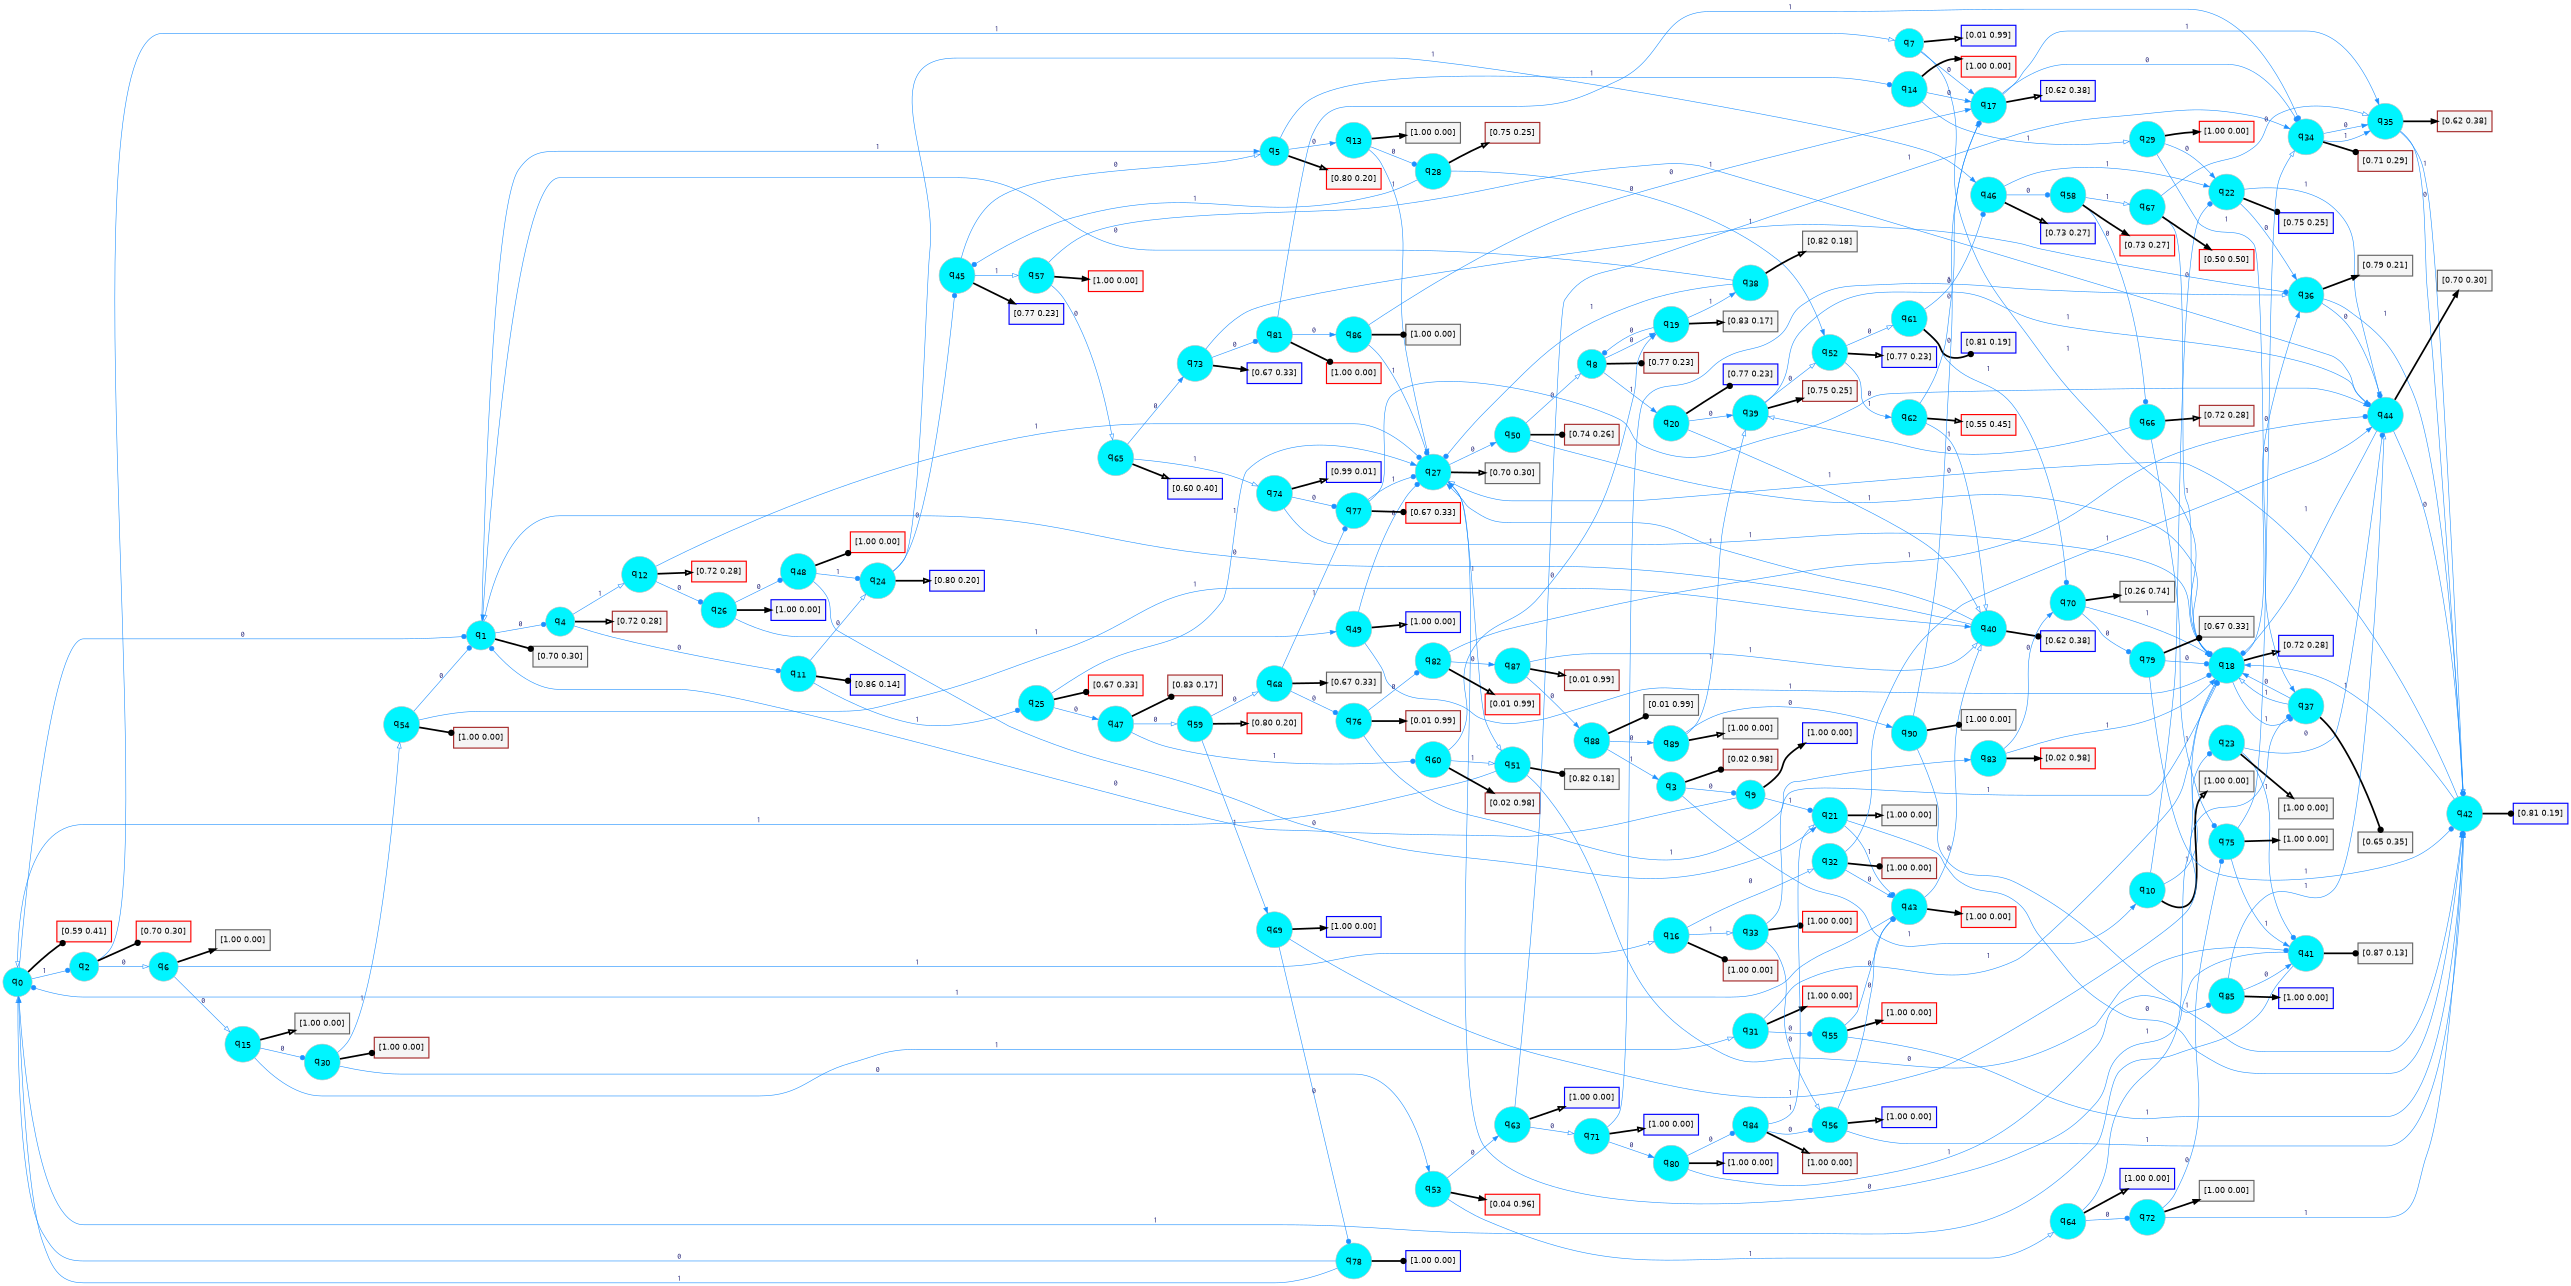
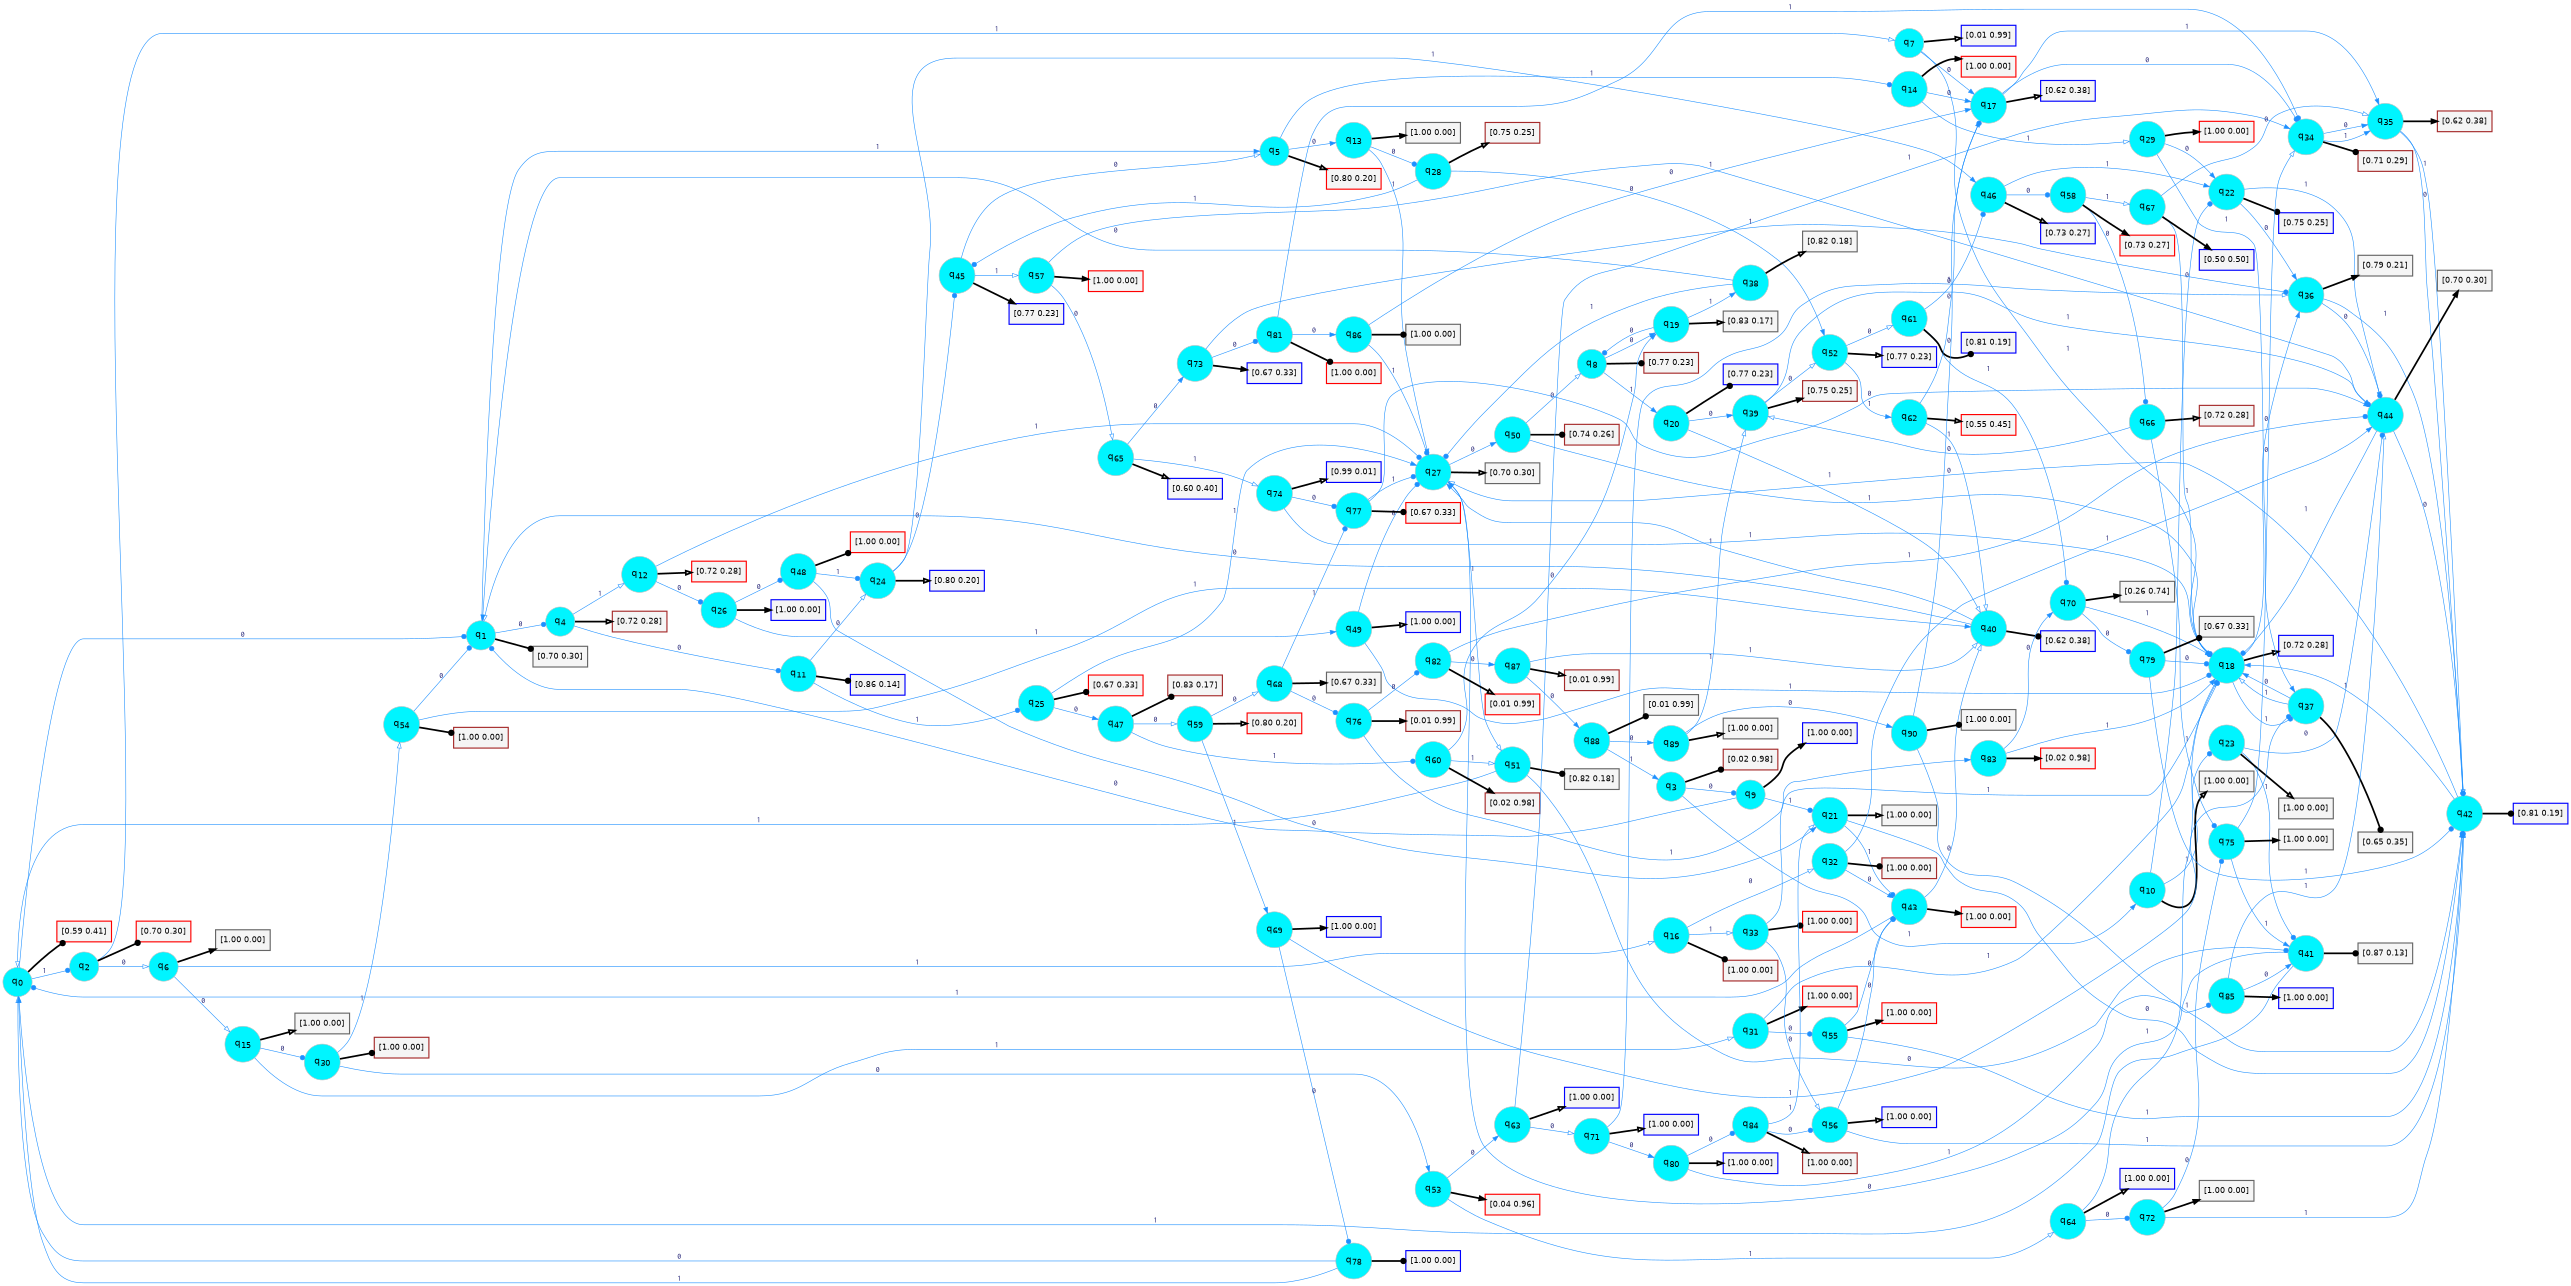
(2227, 260) -> (2227, 260)
